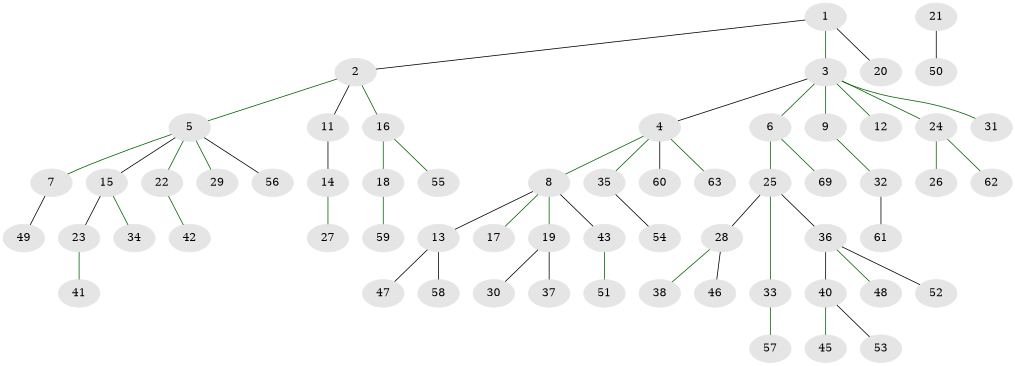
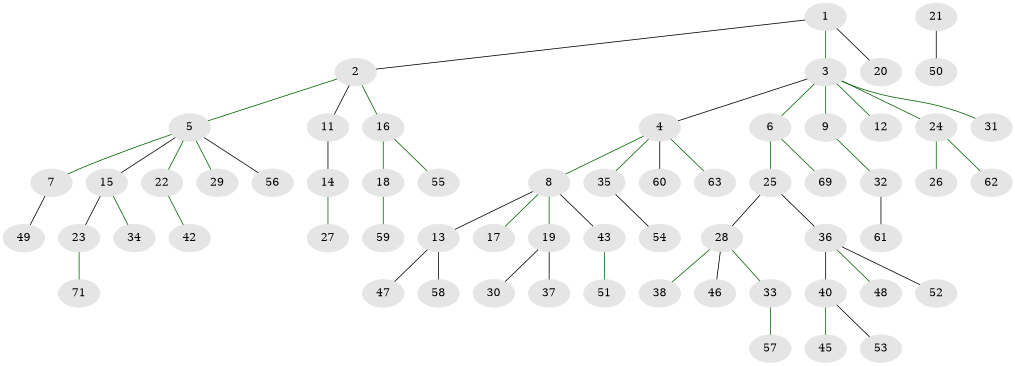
(770, 238) -> (746, 266)
(79, 293) -> (79, 293)
